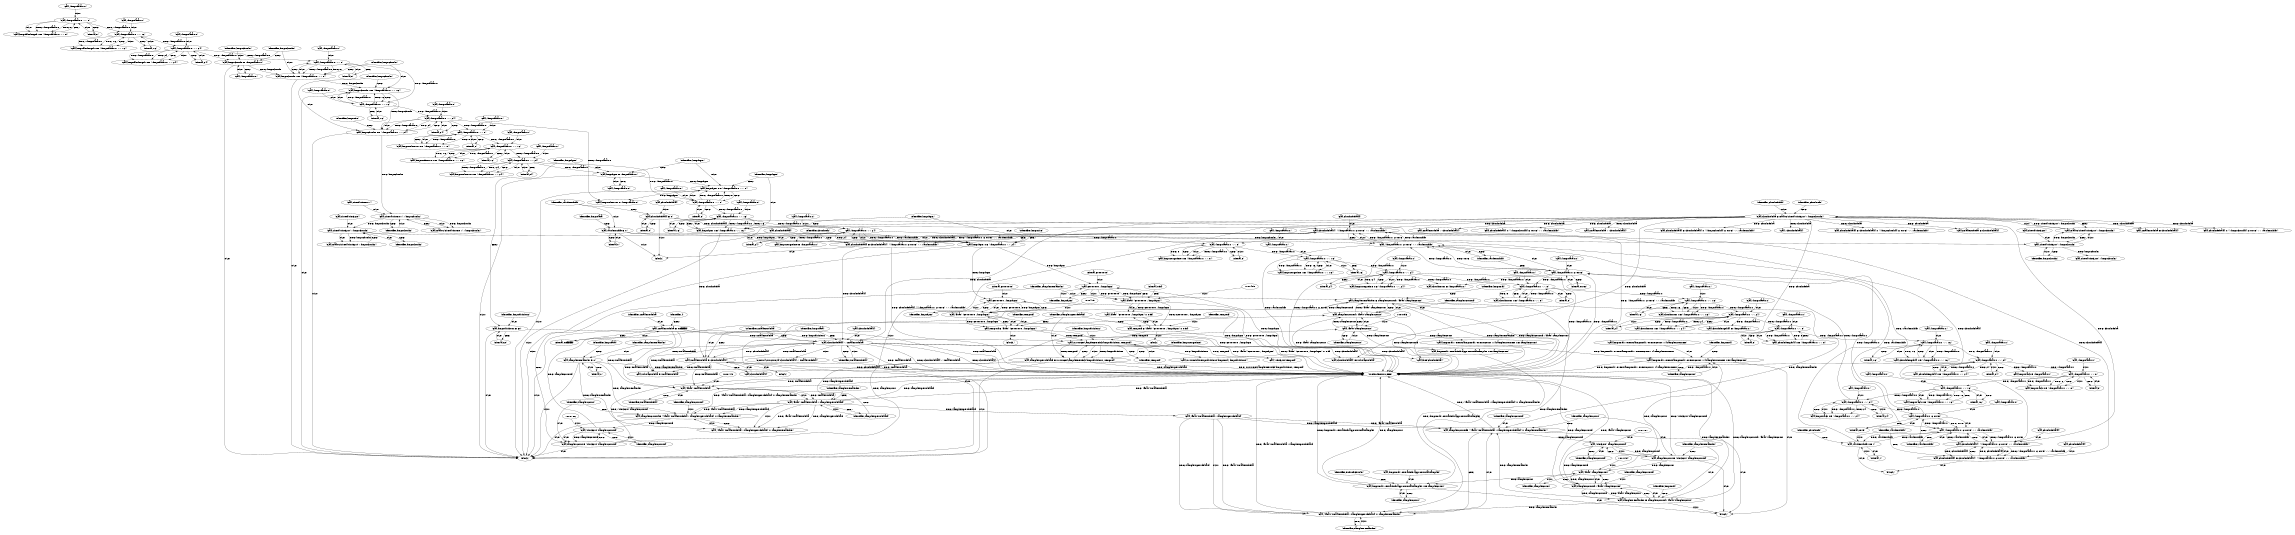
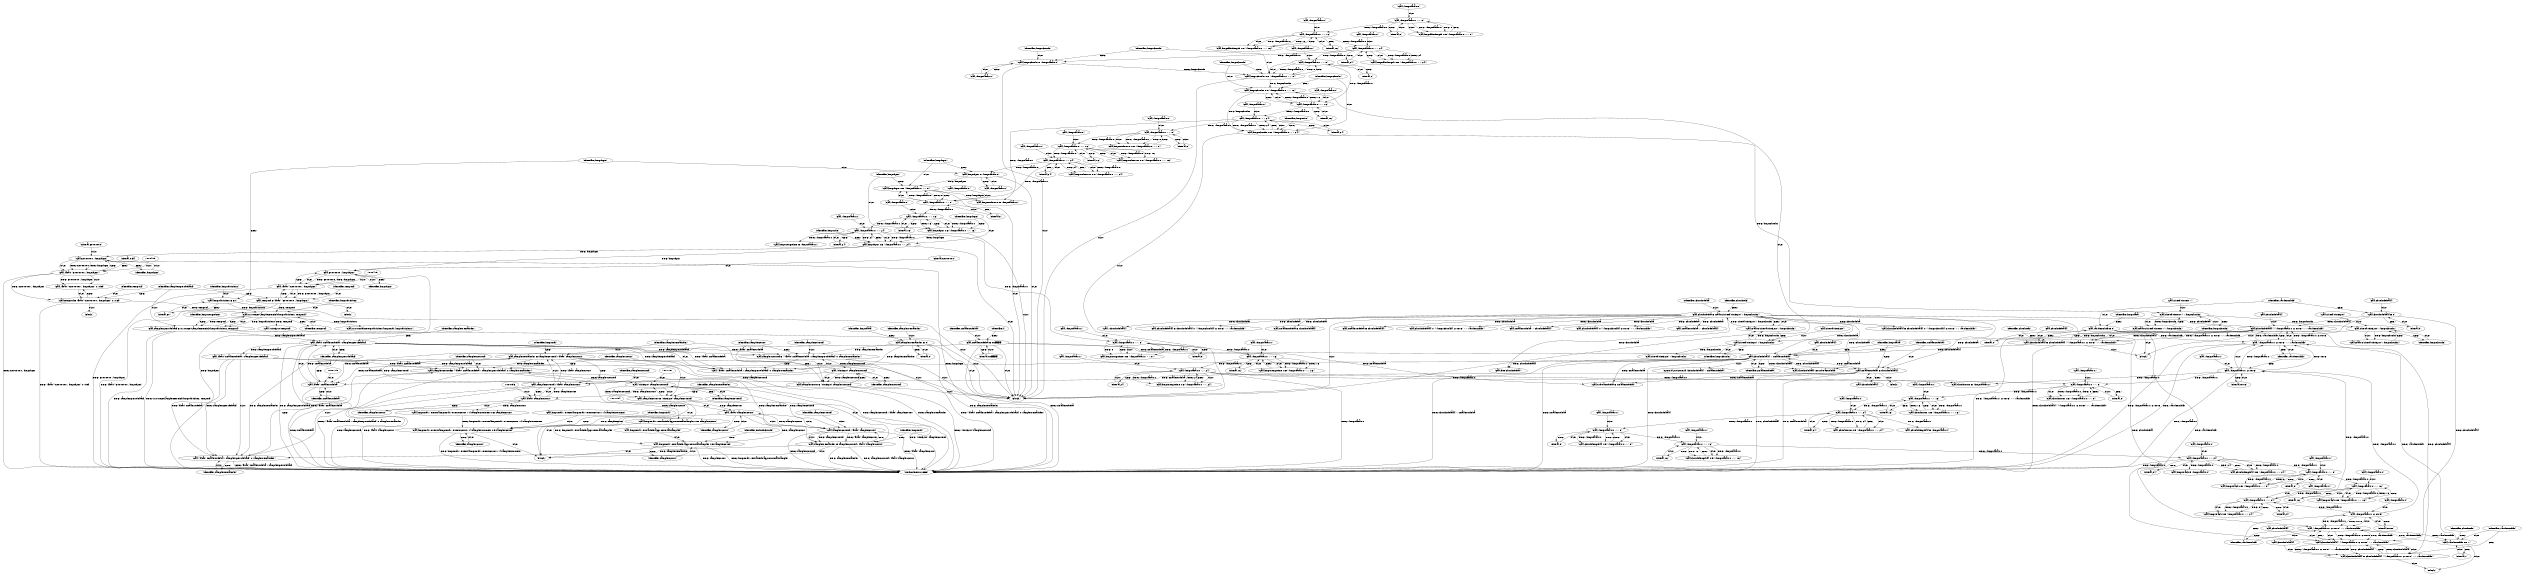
(1038, 375) -> (321, 465)
(571, 416) -> none
(1876, 451) -> (2468, 549)
